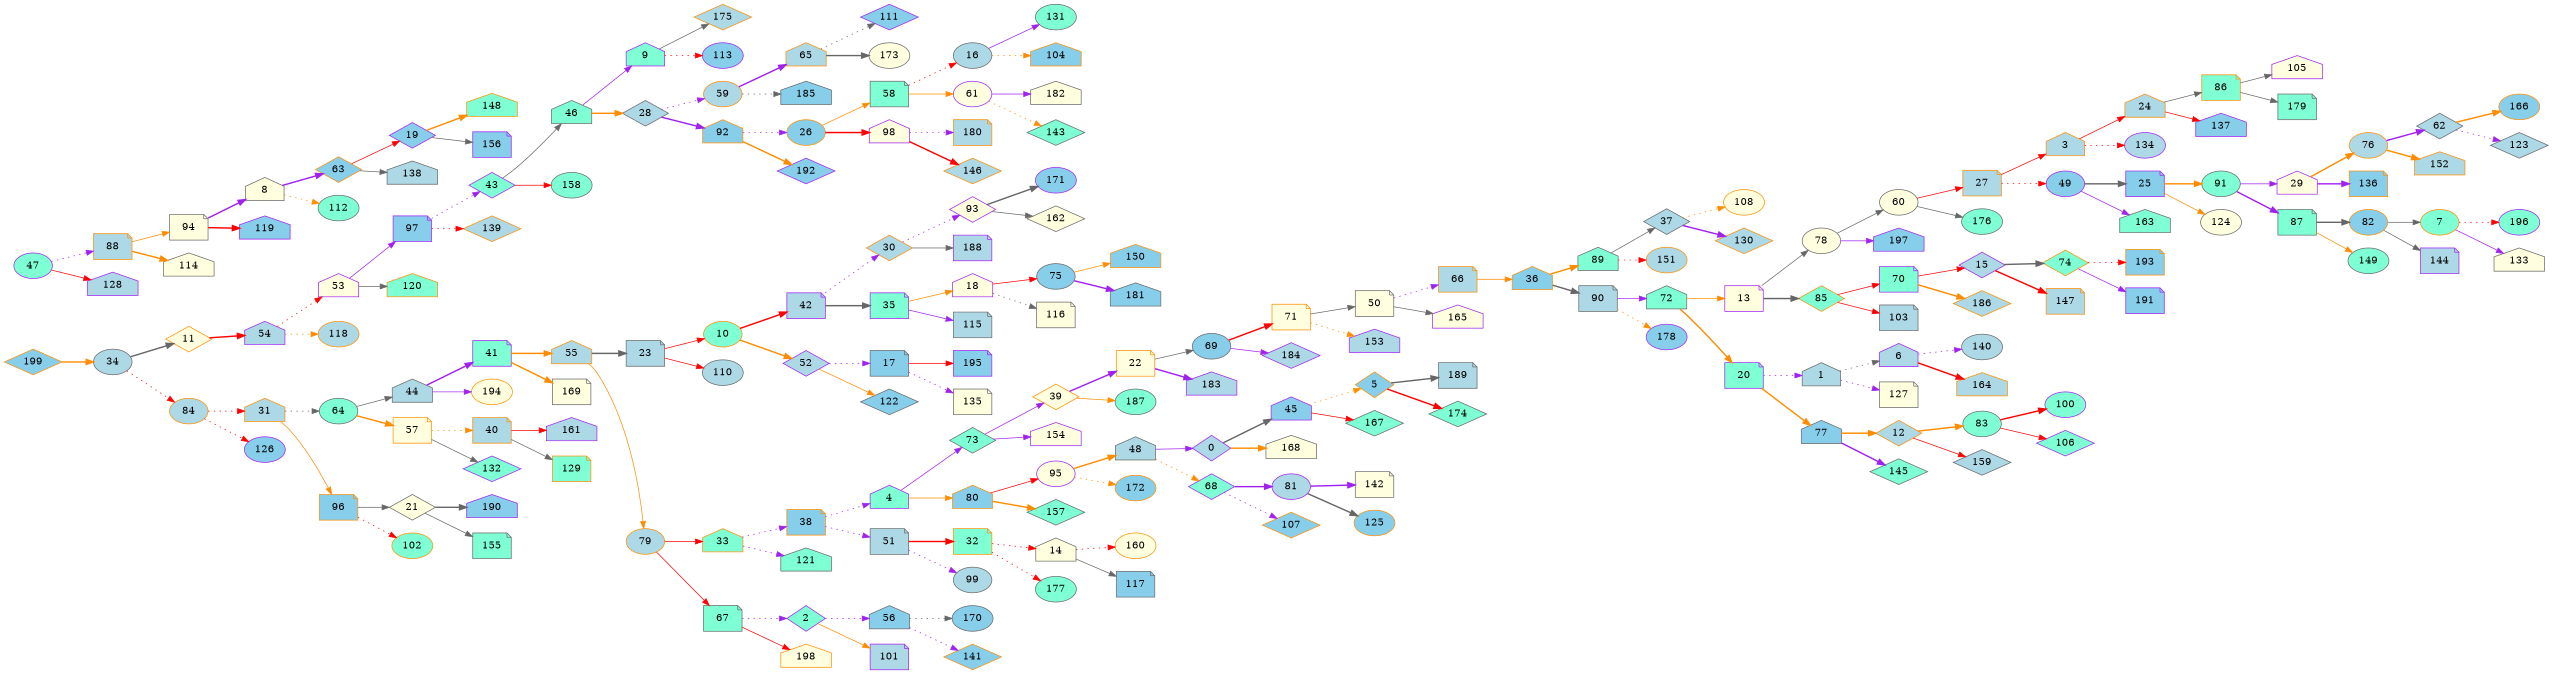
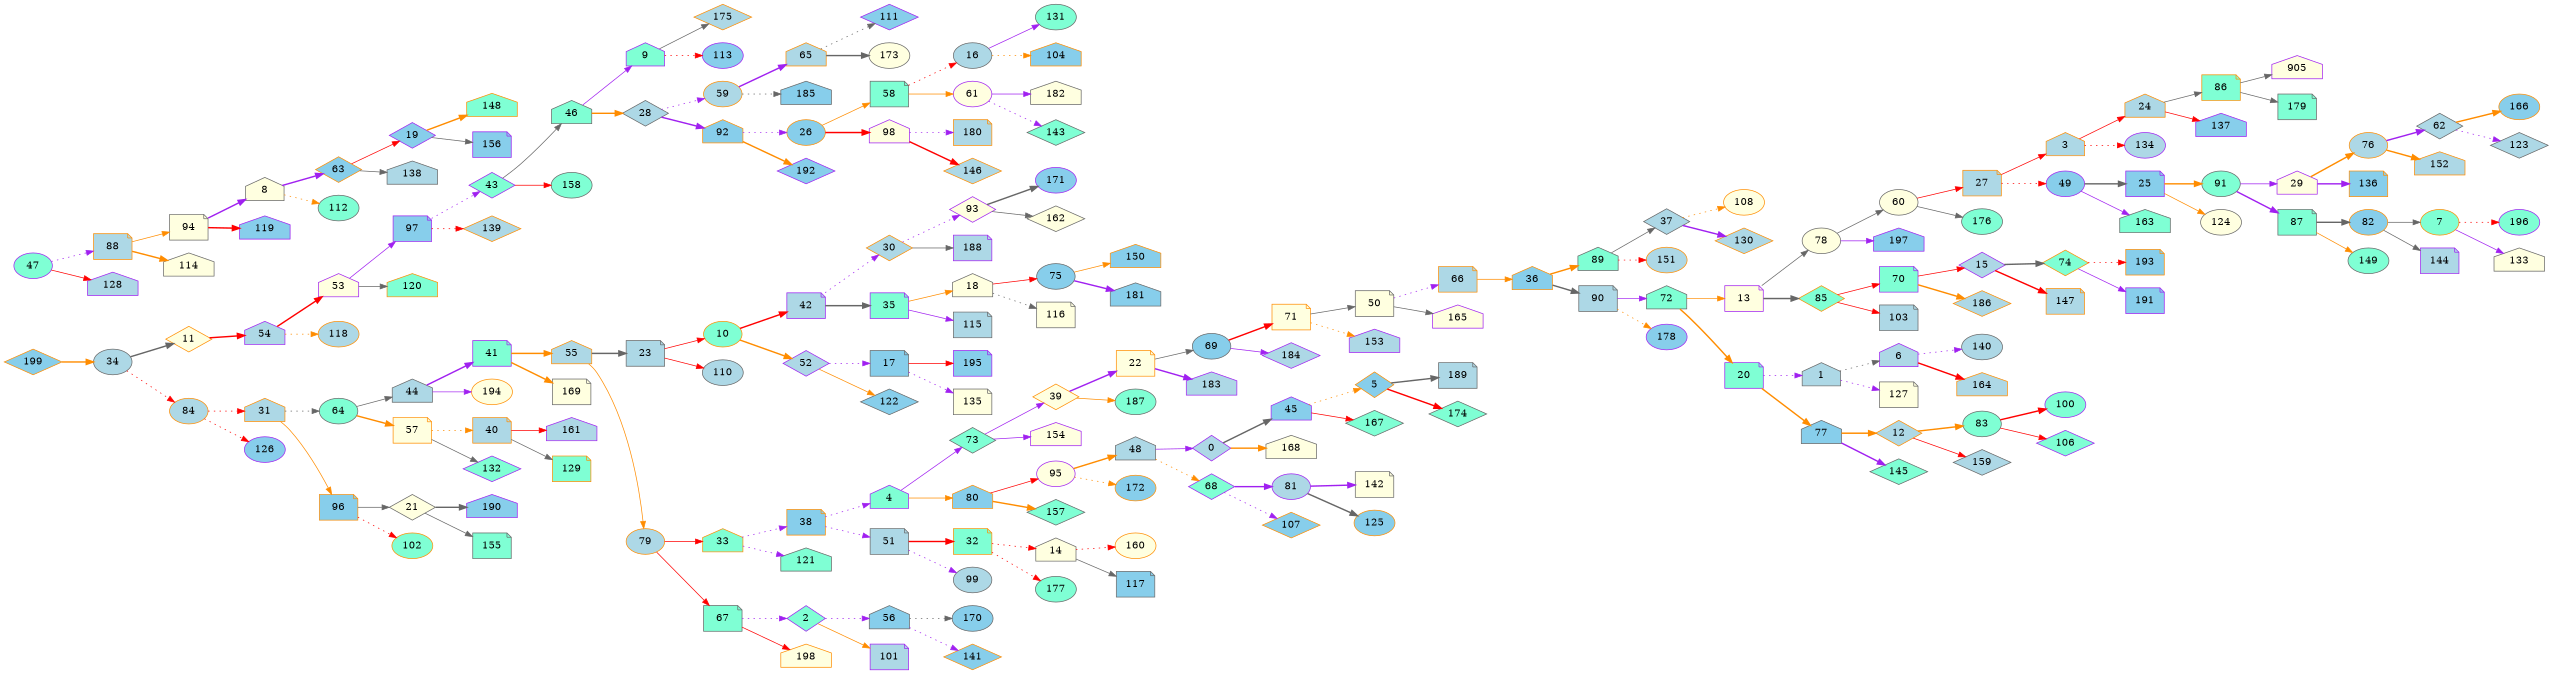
(2297, 68) -> (2297, 68)
(1012, 112) -> (1012, 112)
(973, 286) -> (973, 286)
(297, 314) -> (297, 314)
